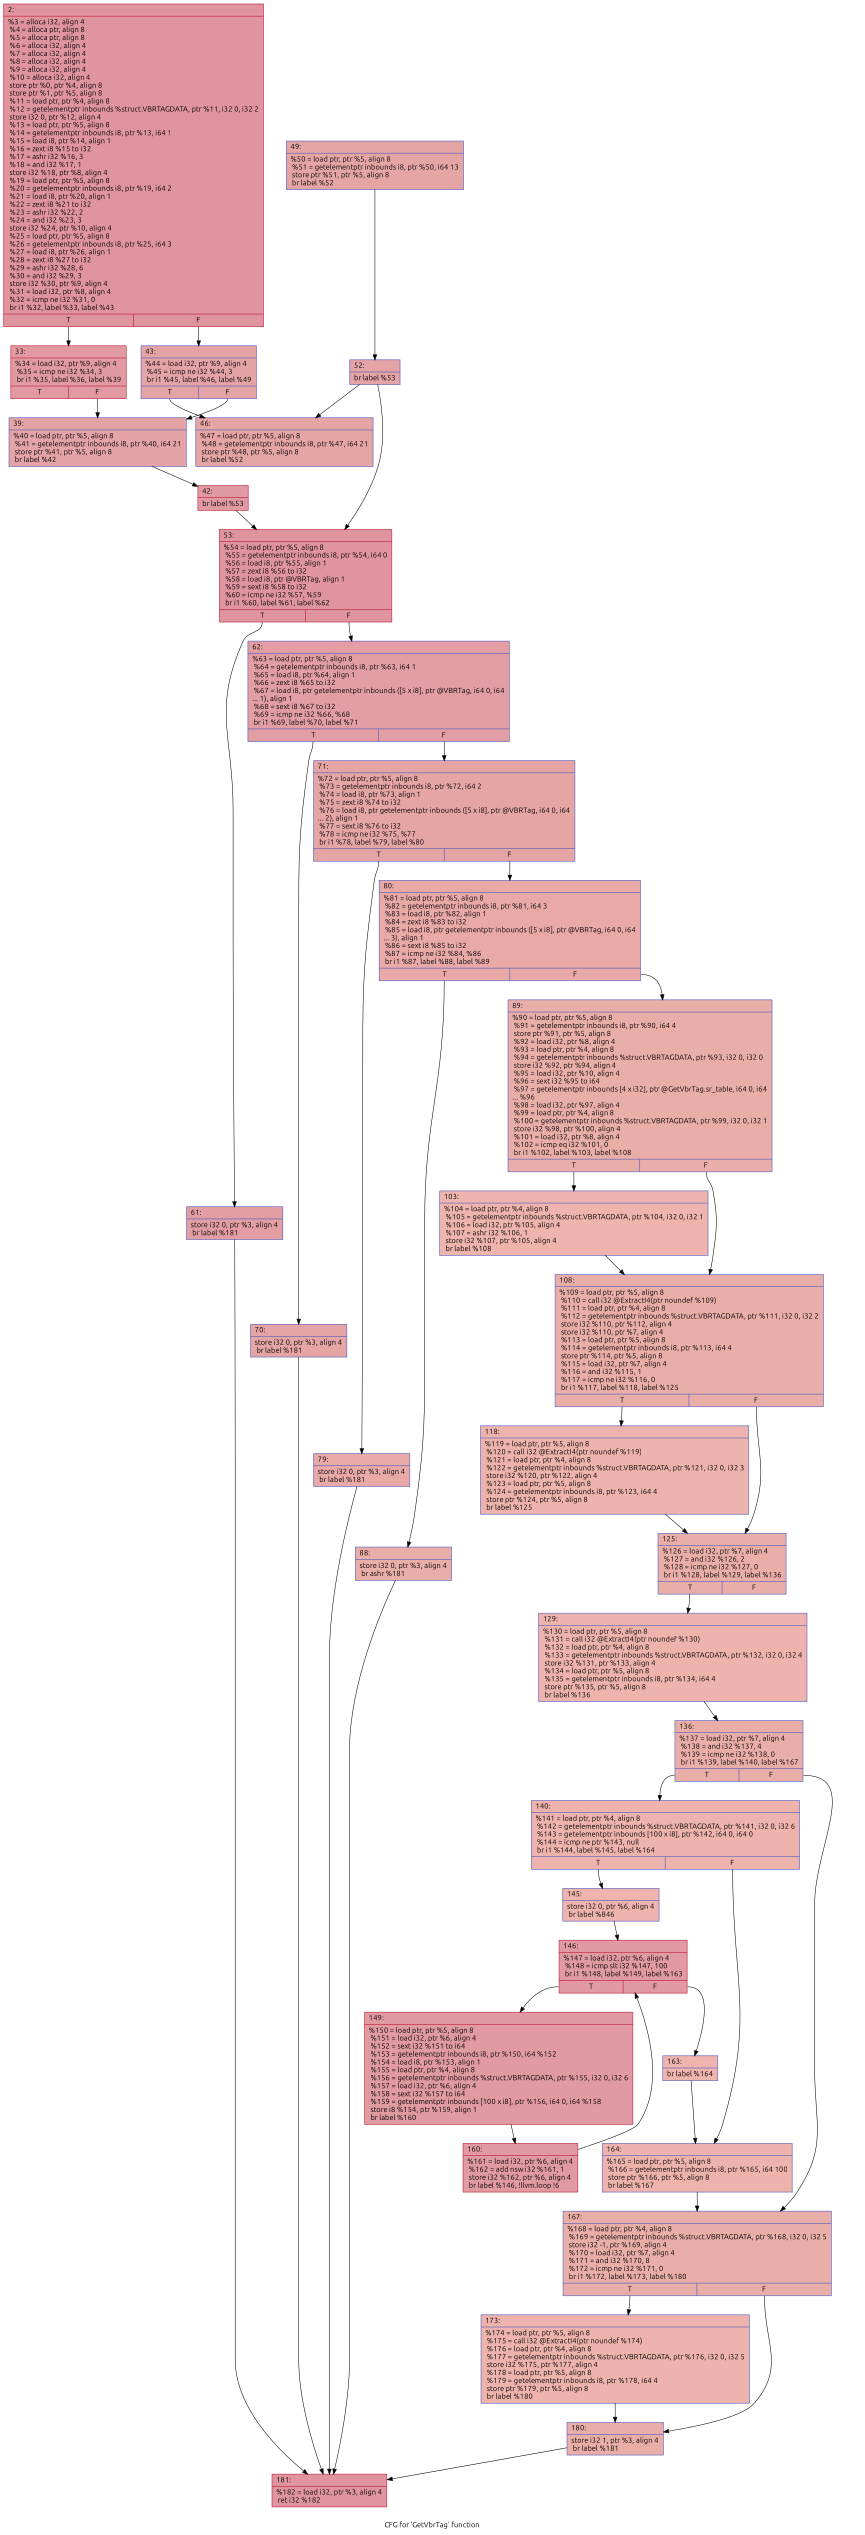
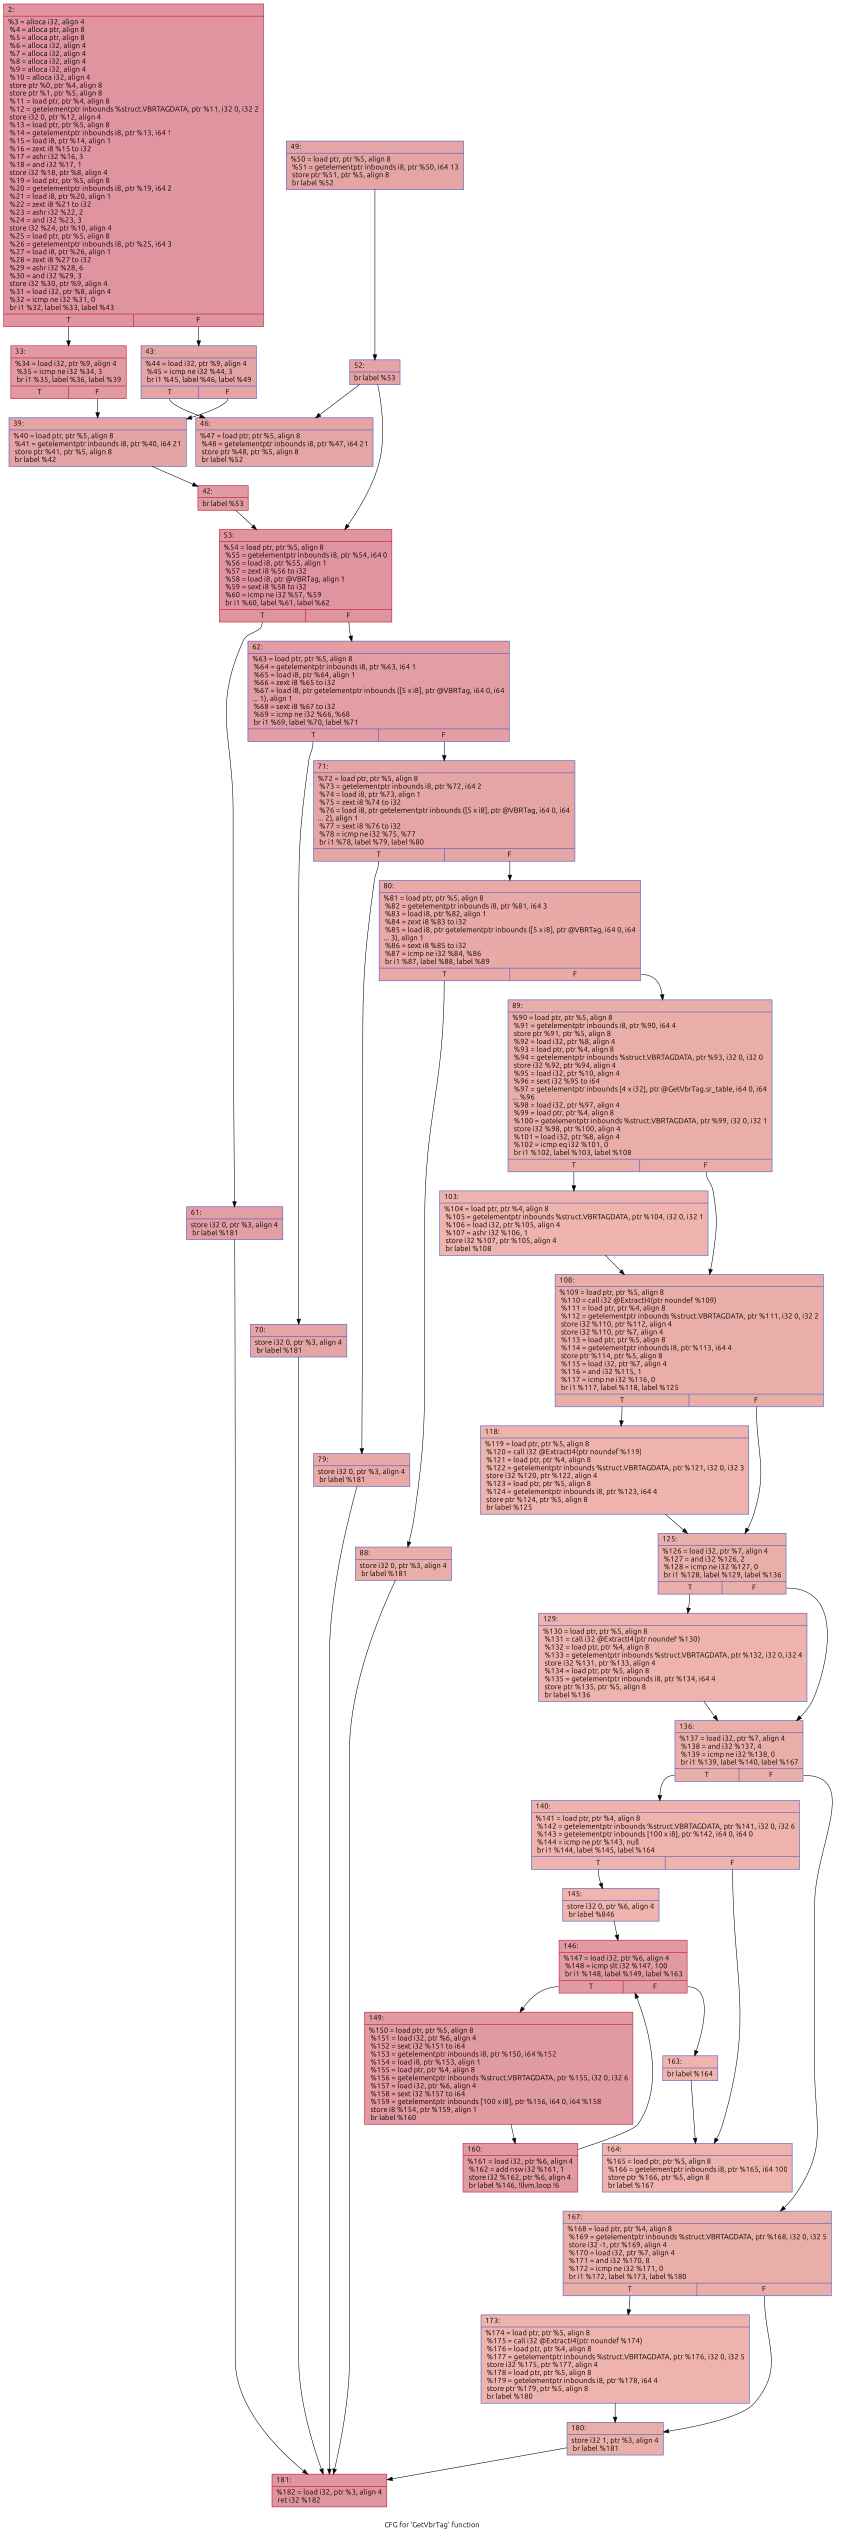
(383, 1574) -> (384, 1574)
none -> (827, 1644)
(697, 2199) -> none
